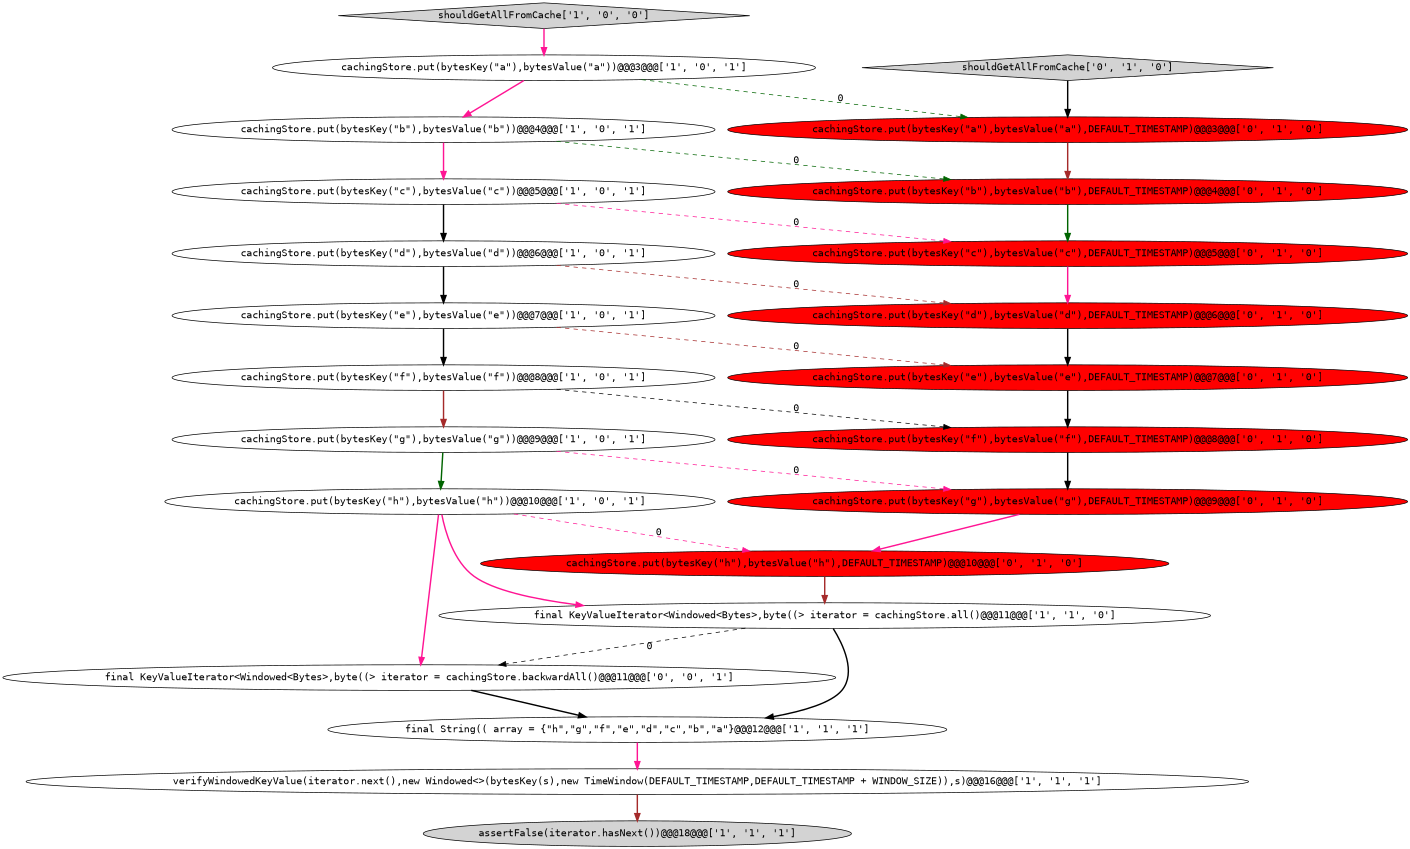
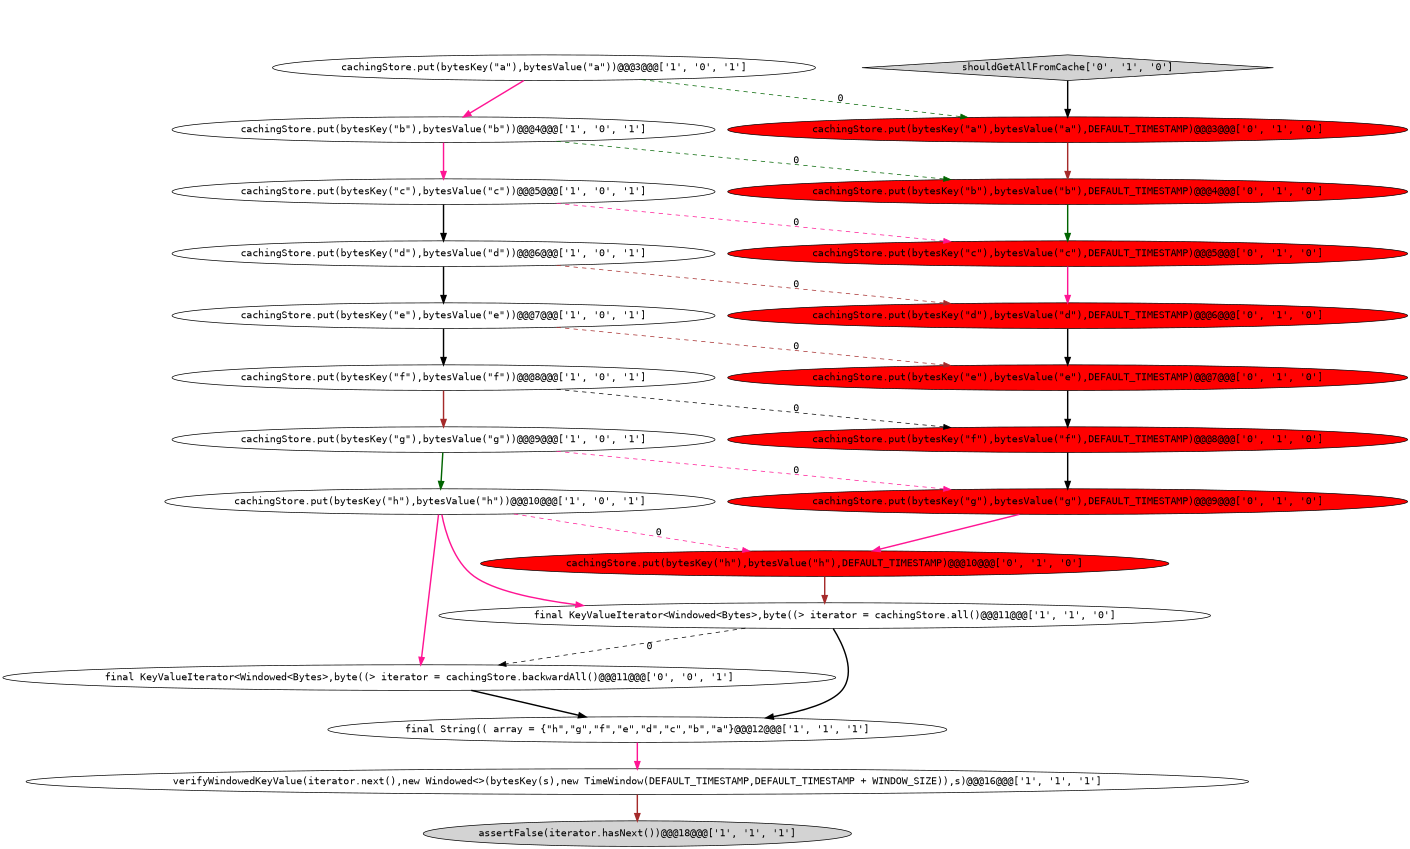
(544, 16) -> none
